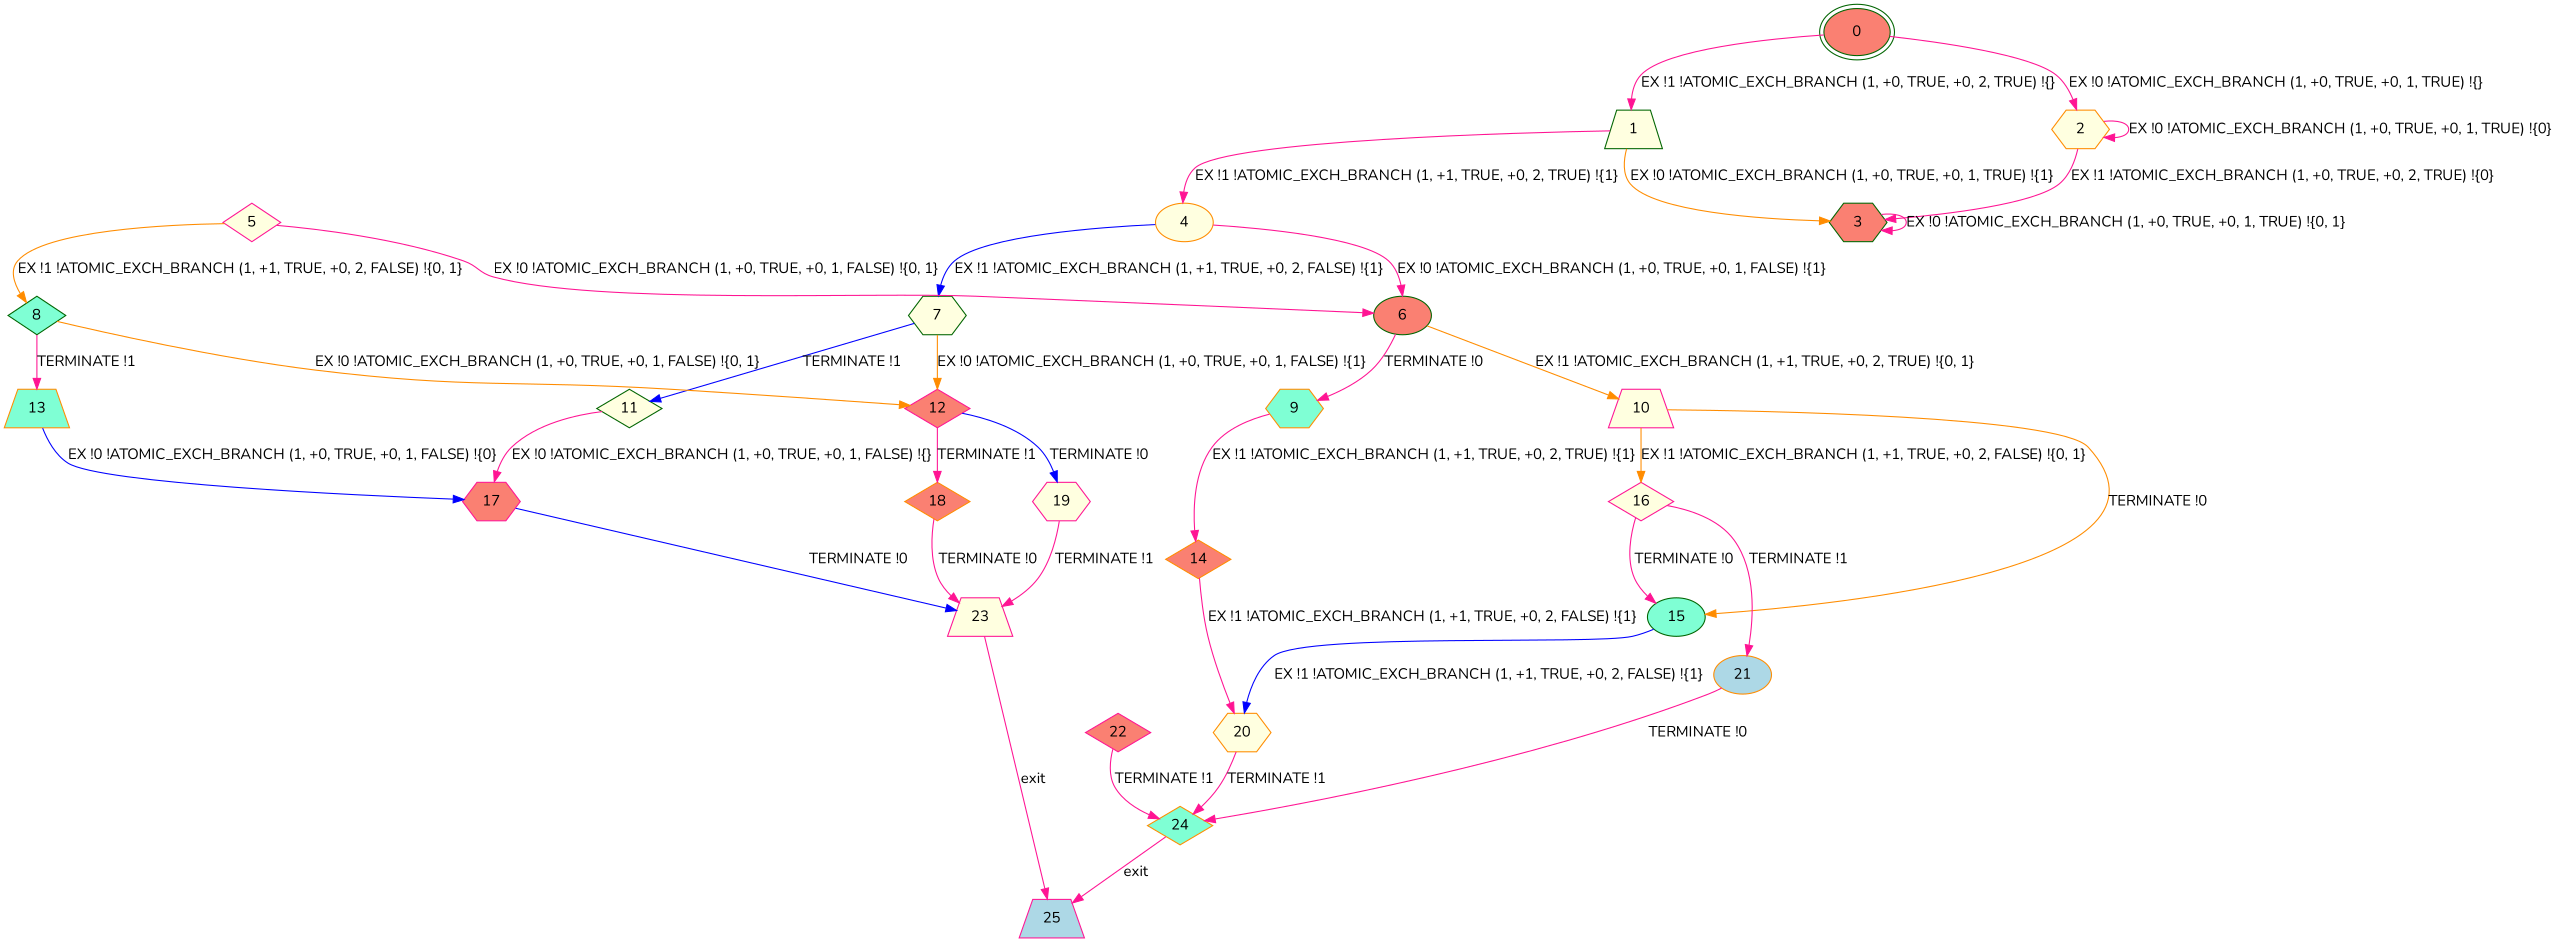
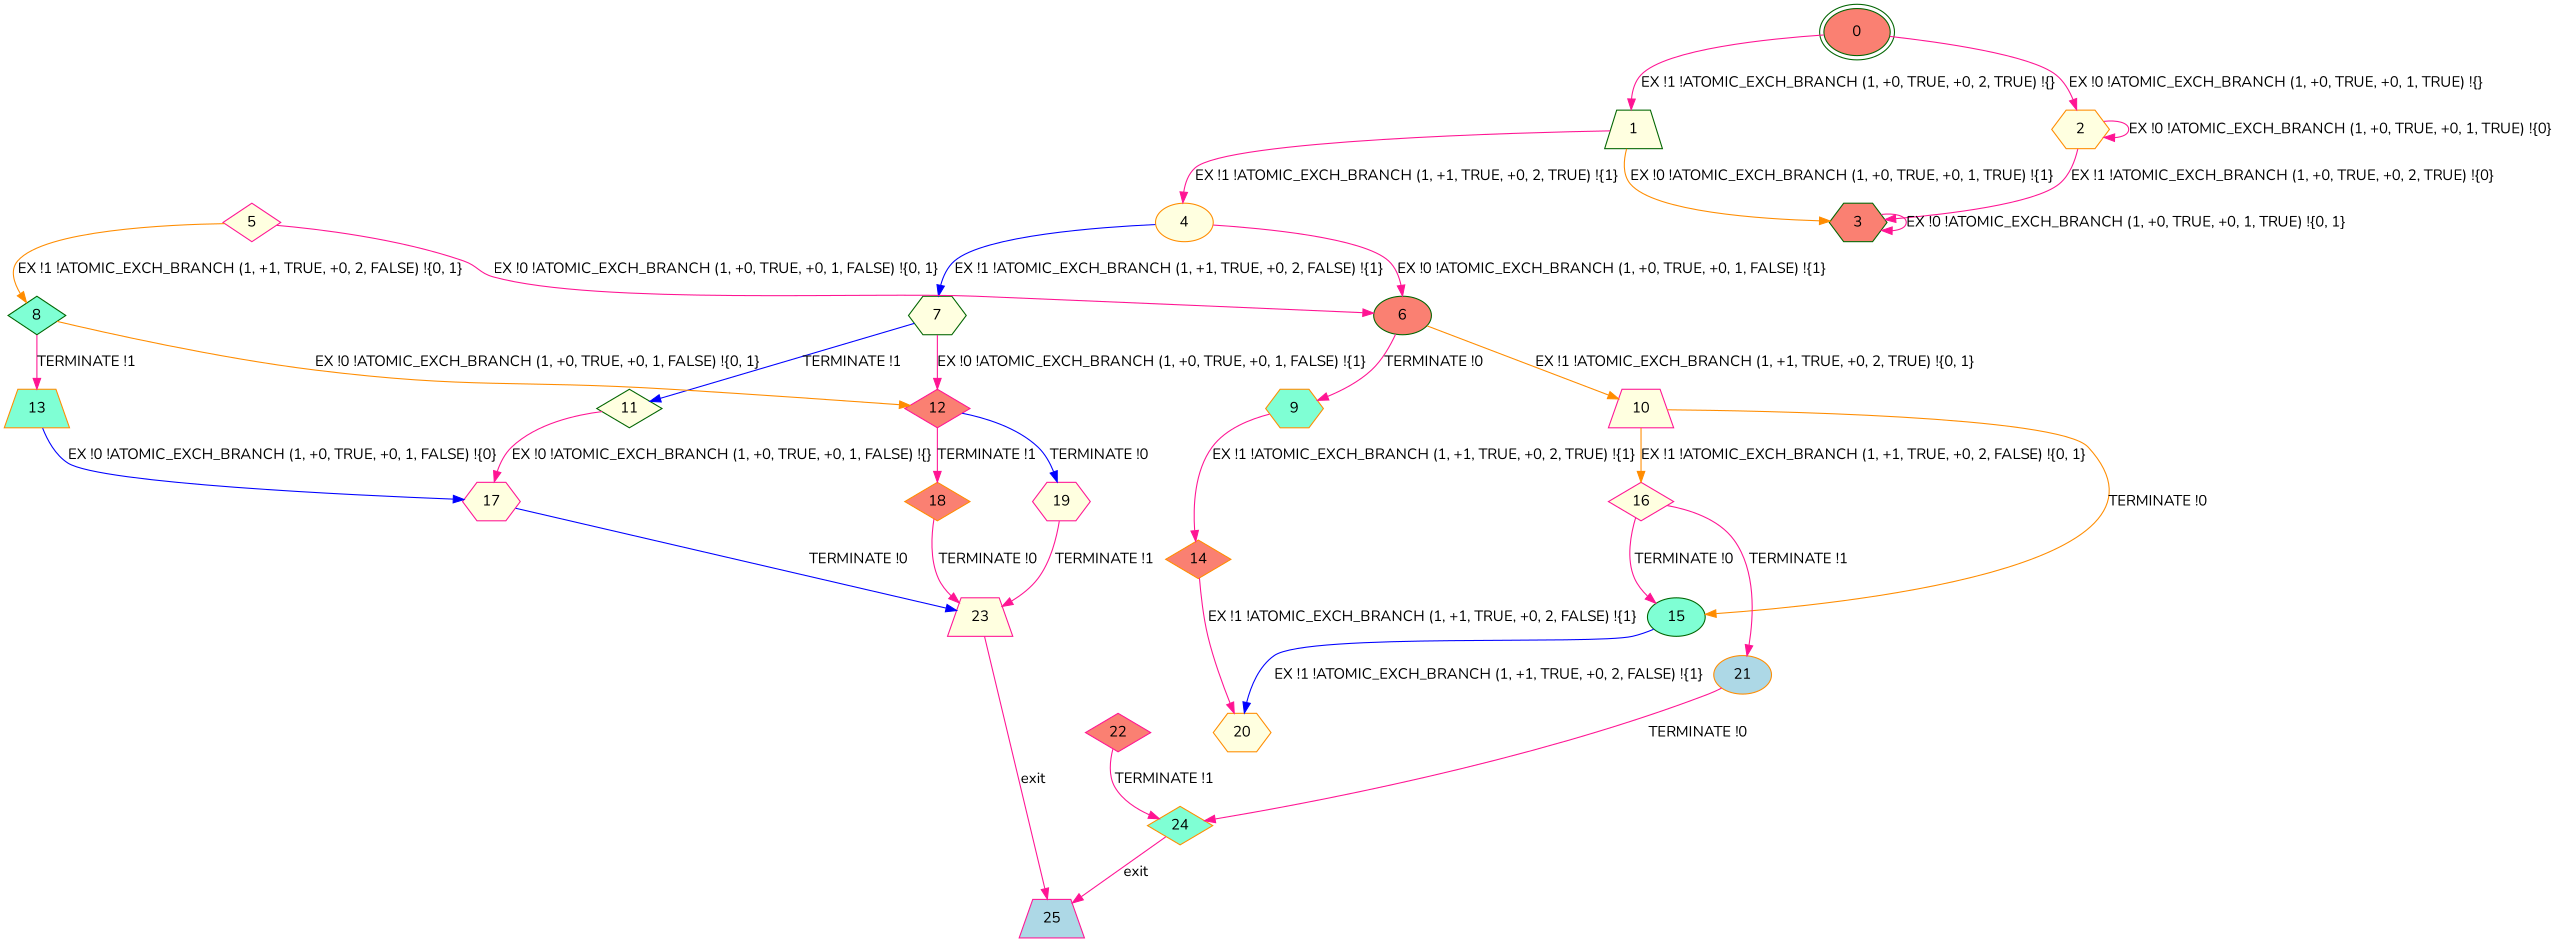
(937, 357) -> (937, 357)
(491, 502) -> (491, 502)
(1222, 782) -> none
